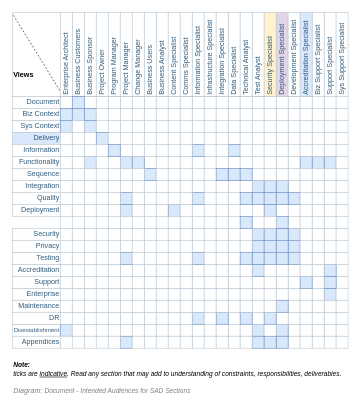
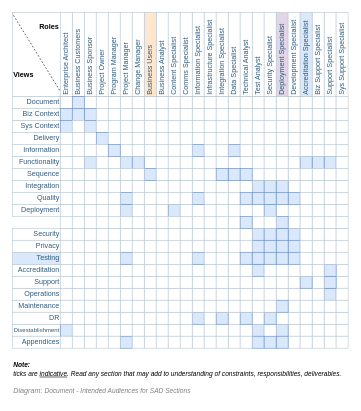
none -> (48, 27)
(150, 54) -> (150, 54)
(270, 54) -> (270, 54)
(36, 138) -> (36, 138)
(36, 258) -> (36, 258)
(40, 294) -> (40, 294)
